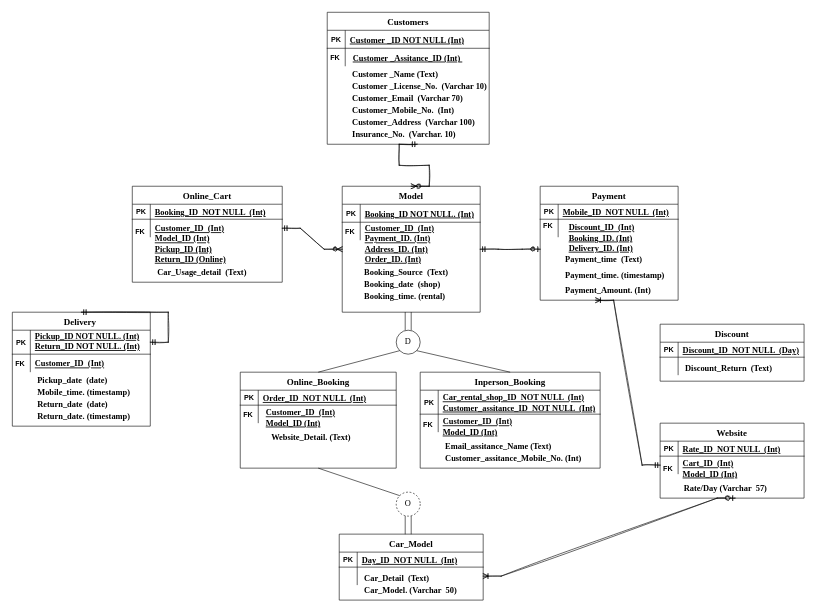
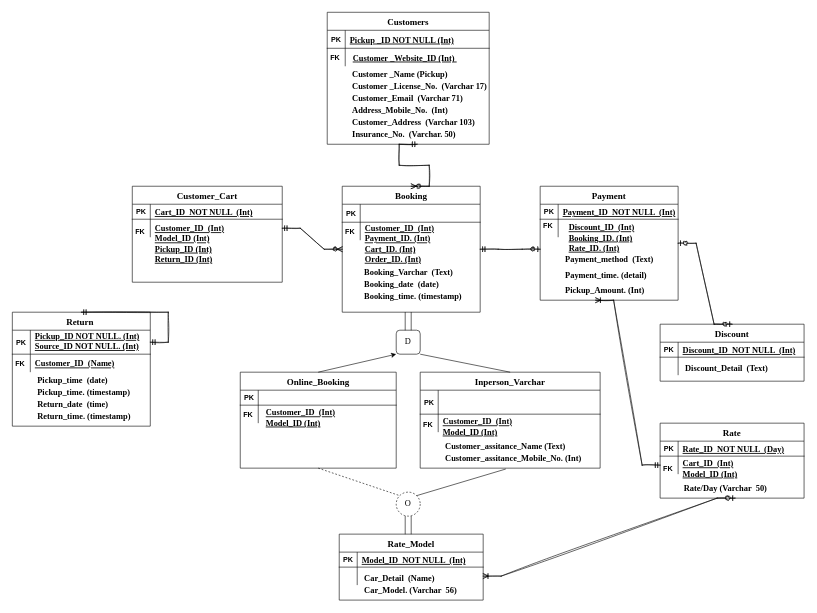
(410, 40) -> (404, 40)
(416, 58) -> (412, 58)
(400, 75) -> (403, 75)
(422, 87) -> (422, 87)
(414, 99) -> (414, 99)
(409, 111) -> (407, 111)
(418, 123) -> (418, 123)
(414, 135) -> (414, 135)
(207, 196) -> (207, 196)
(411, 196) -> (411, 196)
(214, 212) -> (208, 212)
(618, 212) -> (623, 212)
(420, 213) -> none
(196, 228) -> (196, 228)
(406, 228) -> (406, 228)
(609, 228) -> (609, 228)
(610, 260) -> (616, 260)
(219, 273) -> none
(414, 273) -> (416, 273)
(620, 276) -> (612, 276)
none -> (705, 284)
(409, 285) -> (409, 285)
(613, 291) -> (609, 291)
(411, 297) -> (418, 297)
(81, 322) -> (81, 322)
(88, 336) -> (88, 336)
(408, 342) -> (408, 342)
(744, 350) -> (744, 350)
(370, 359) -> (366, 361)
(76, 364) -> (78, 364)
(730, 369) -> (730, 369)
(80, 381) -> (79, 381)
(510, 382) -> (510, 382)
(87, 393) -> (88, 393)
(327, 398) -> none
(519, 402) -> none
(81, 405) -> (80, 405)
(91, 417) -> (90, 417)
(732, 433) -> (732, 433)
(333, 438) -> none
(505, 447) -> (508, 447)
(736, 449) -> (736, 449)
(361, 483) -> (361, 483)
none -> (461, 483)
(734, 489) -> (734, 489)
(411, 544) -> (411, 544)
(413, 560) -> (416, 560)
(404, 579) -> (404, 579)
(416, 591) -> (416, 591)
